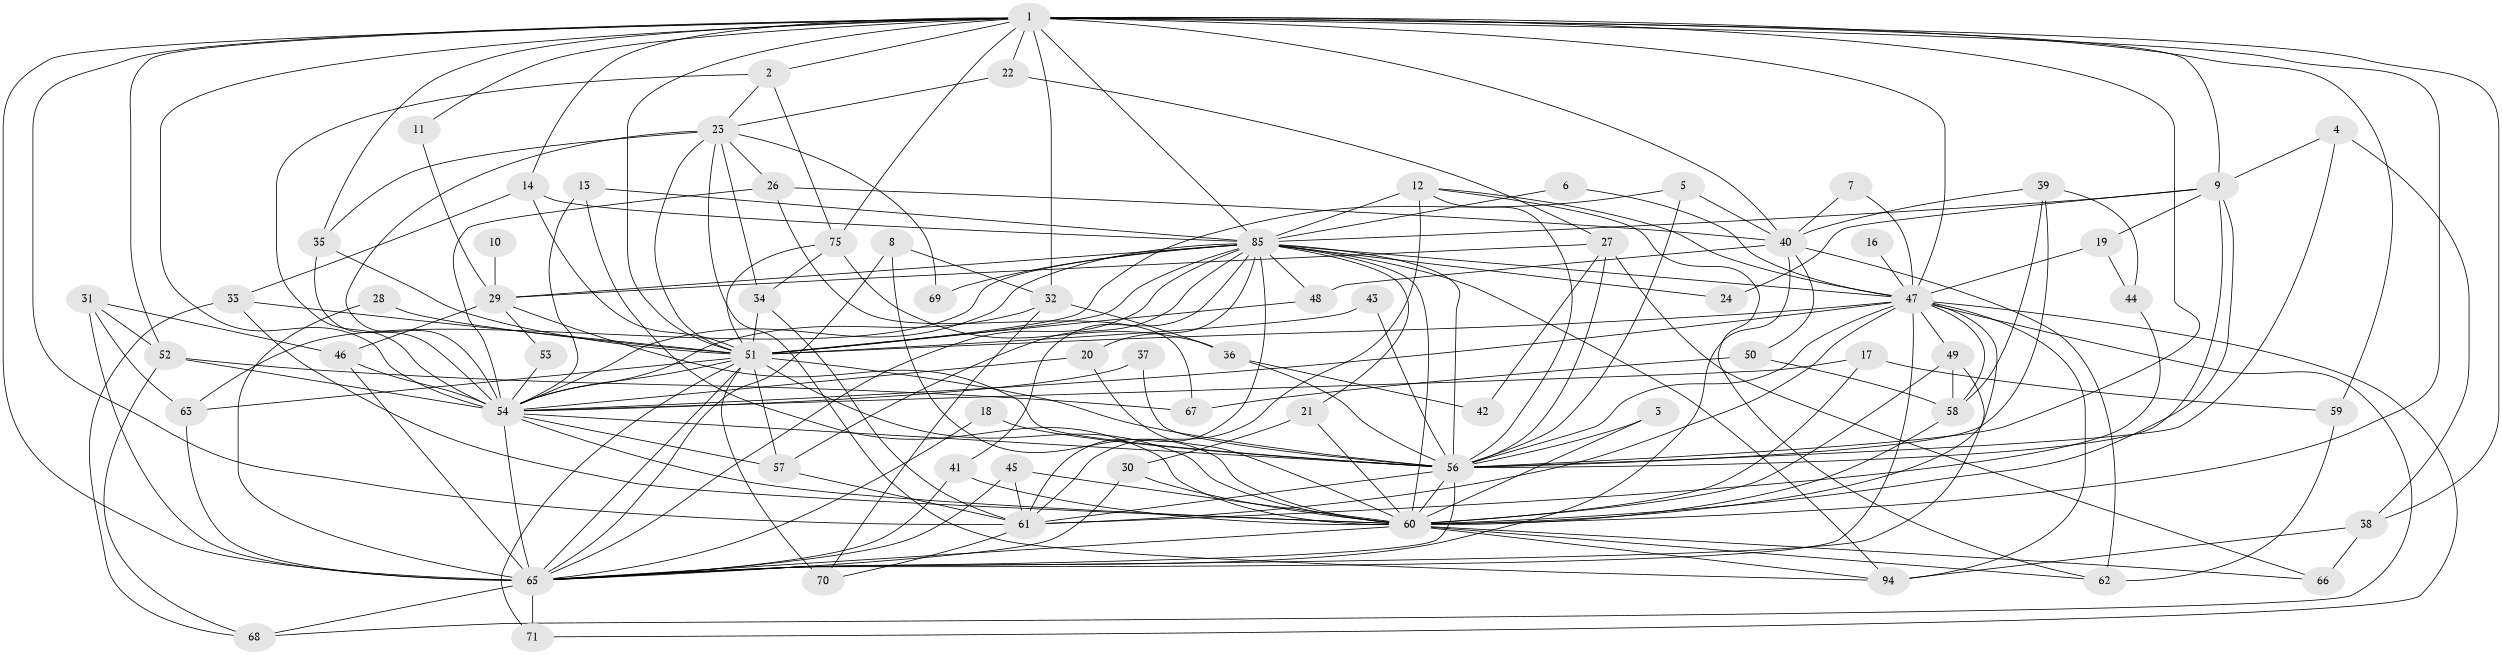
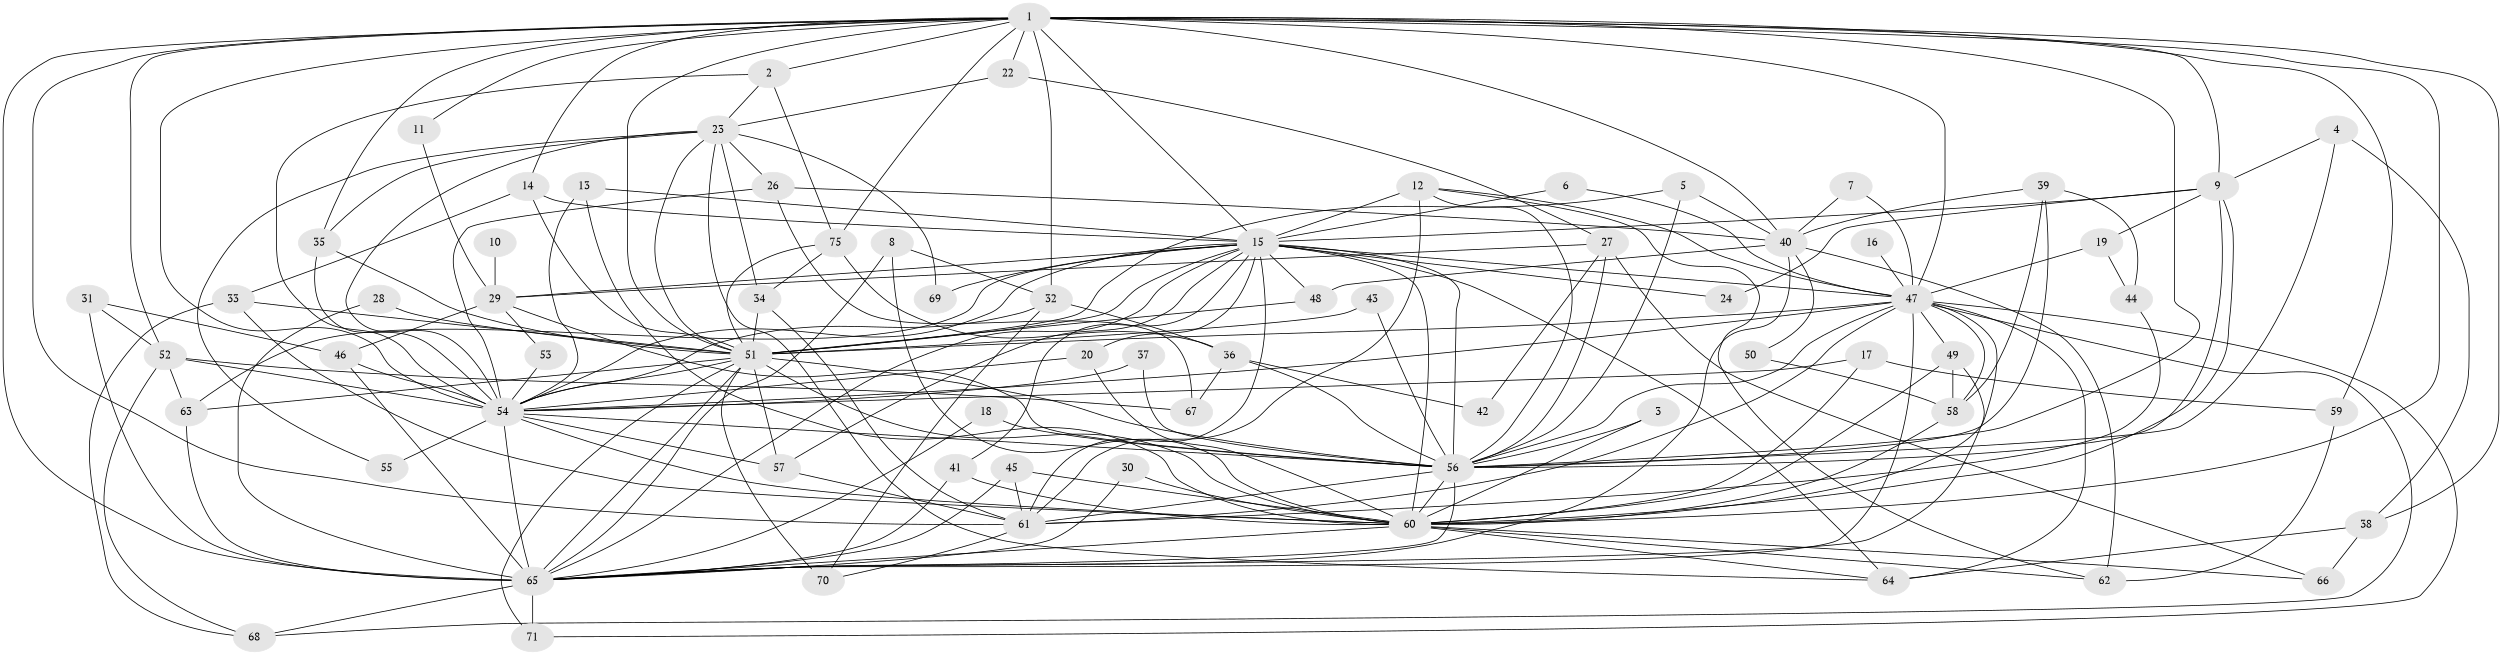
(1258, 243) -> (1258, 243)
(129, 361) -> (176, 384)
(1496, 376) -> (1211, 384)
(1307, 412) -> none
none -> (387, 468)
(1889, 581) -> (1889, 581)
